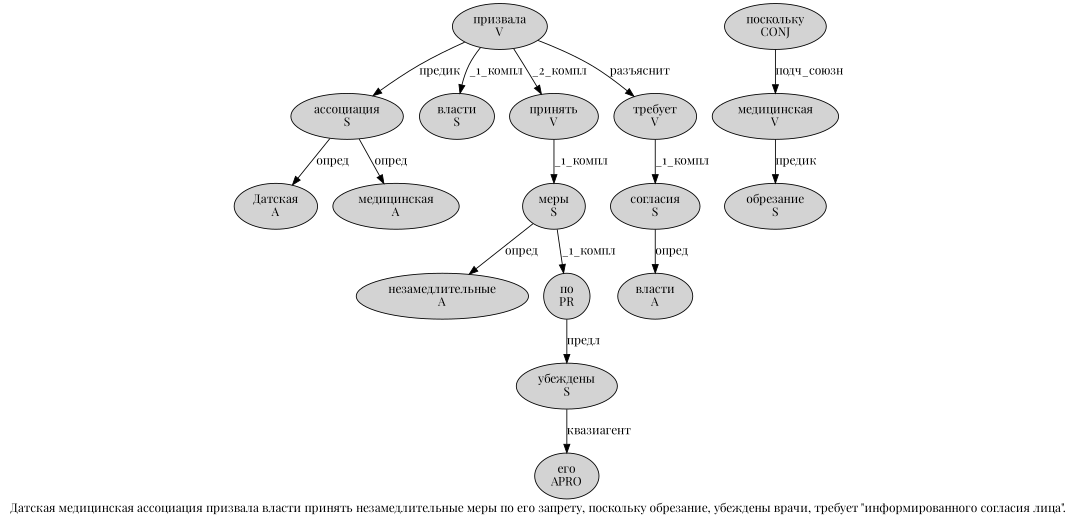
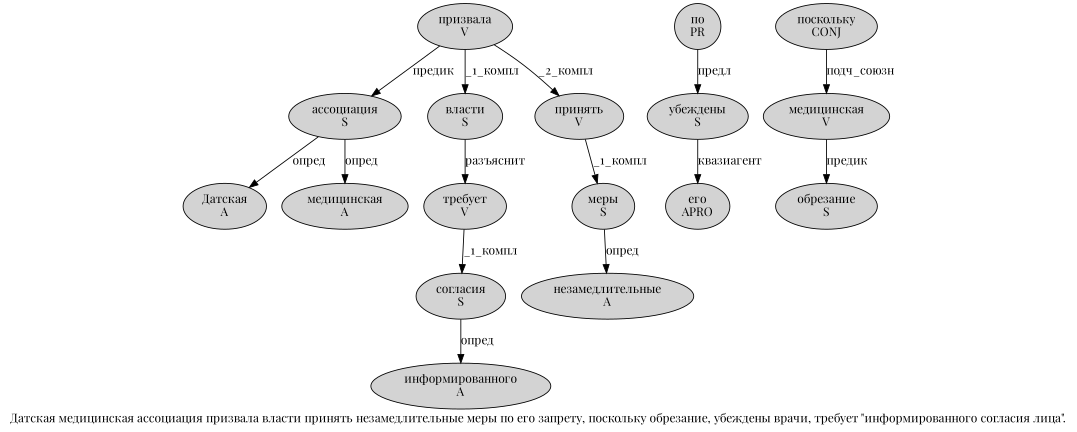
(585, 62) -> (465, 157)
(560, 247) -> none
(655, 296) -> (461, 386)
